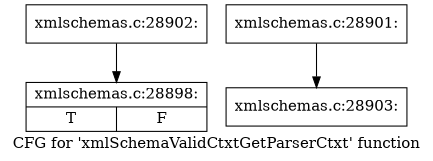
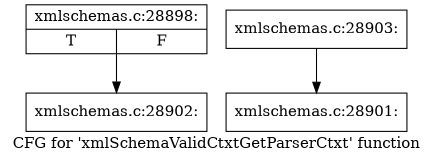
(116, 58) -> (116, 68)
(317, 60) -> (317, 65)
